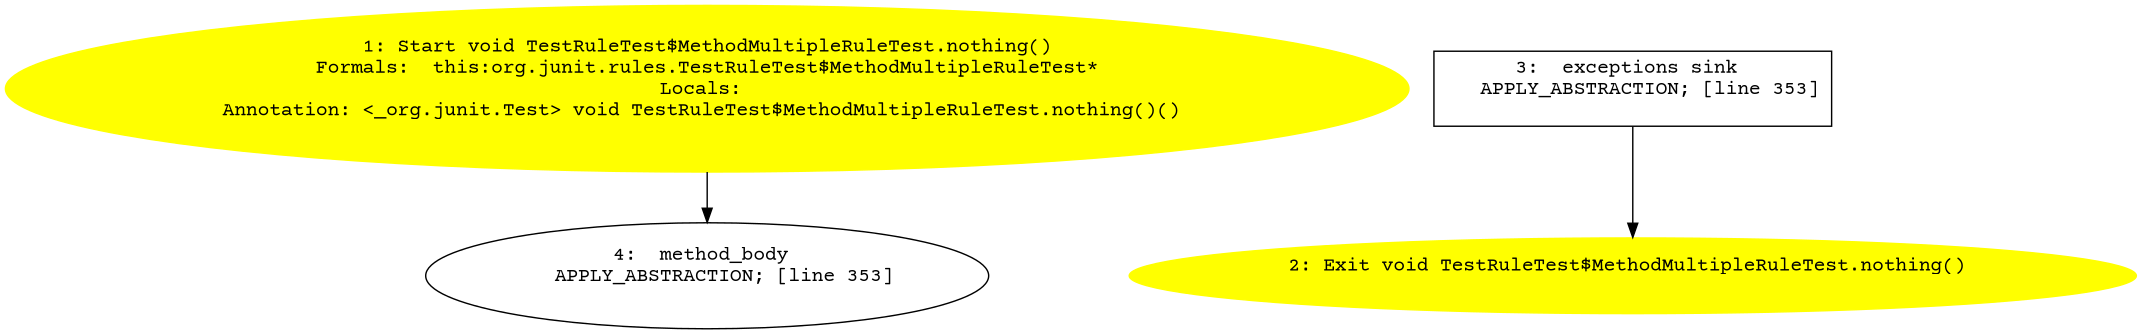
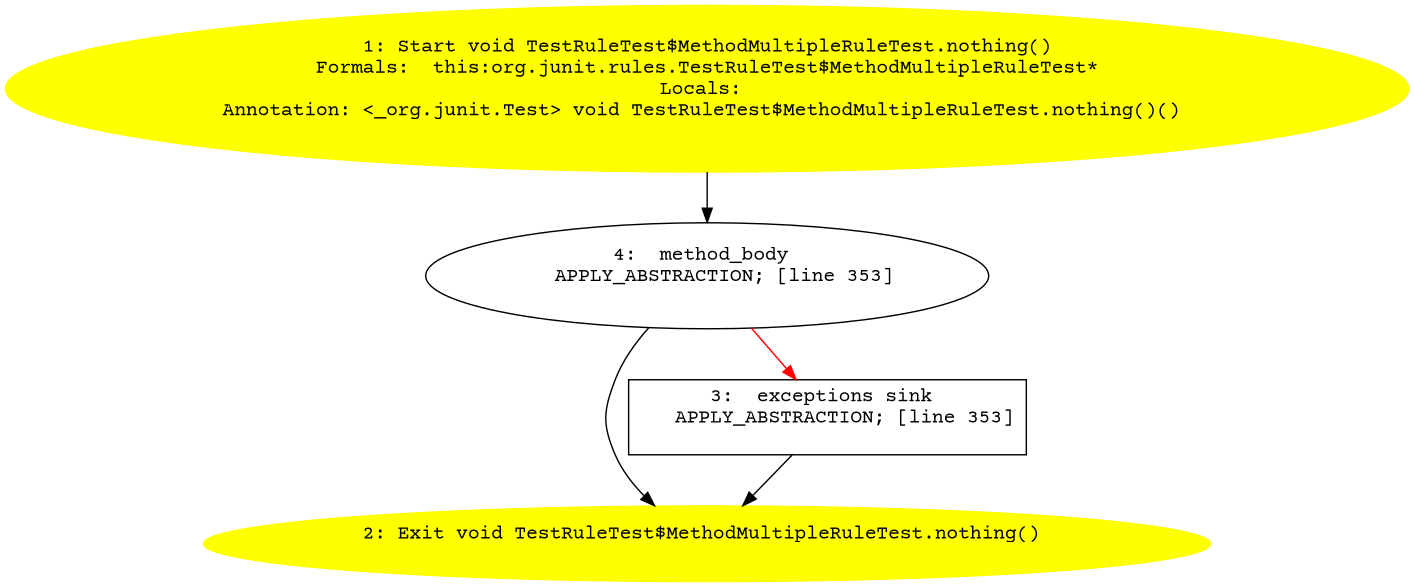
none -> (769, 348)
none -> (606, 412)
